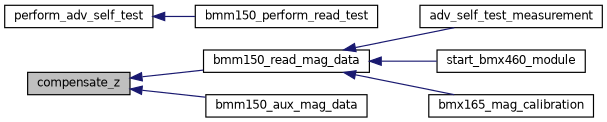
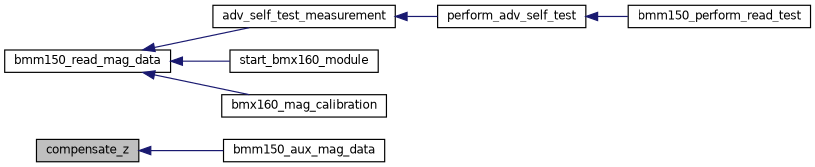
none -> (422, 16)
(511, 61) -> (304, 61)
(173, 73) -> none
(511, 106) -> (304, 106)
